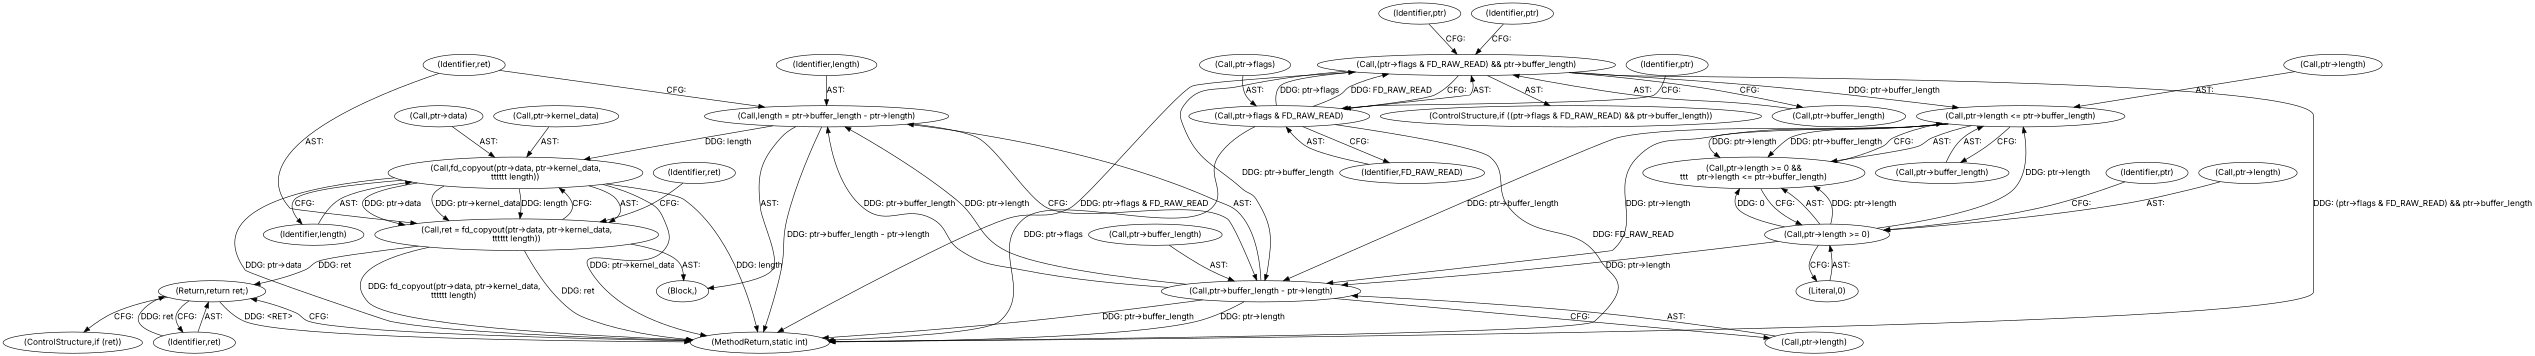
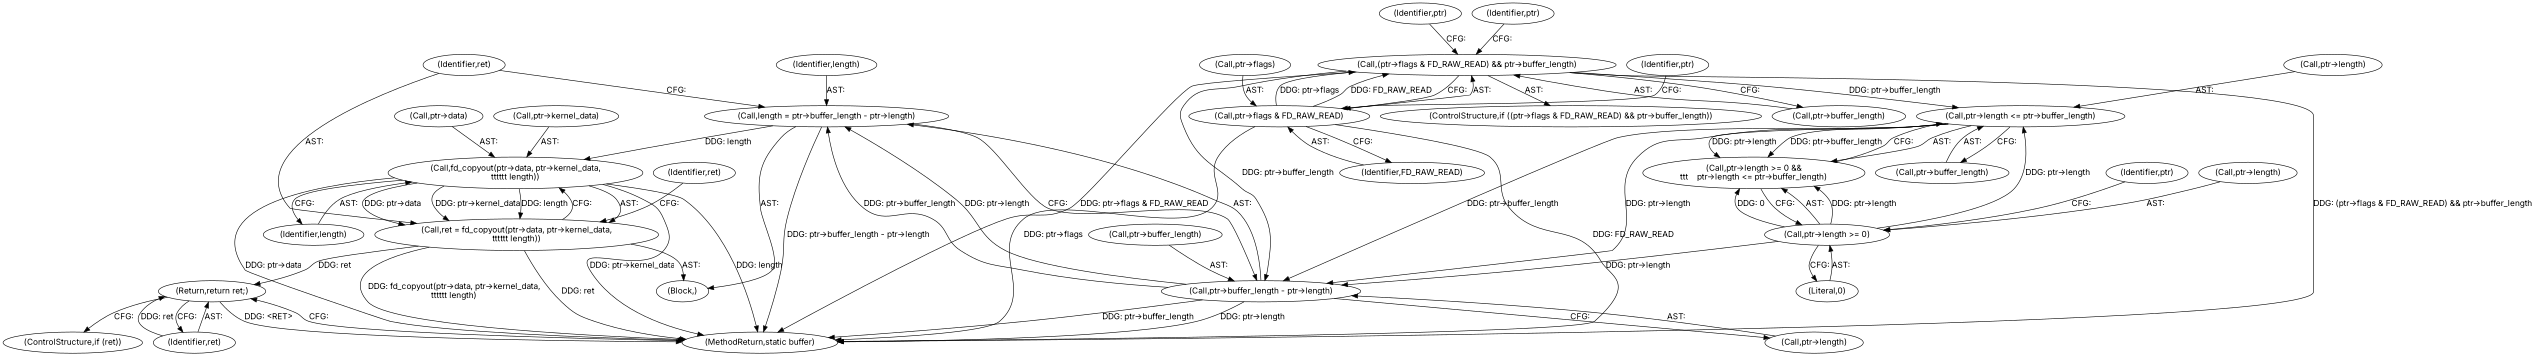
(760, 343) -> (760, 343)
